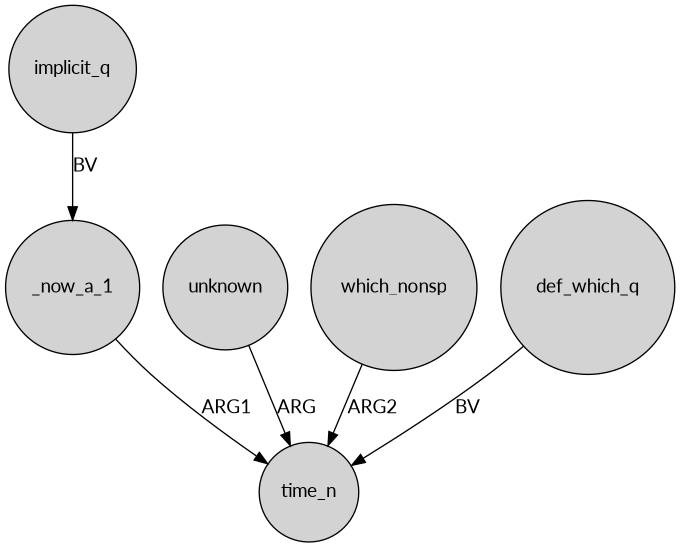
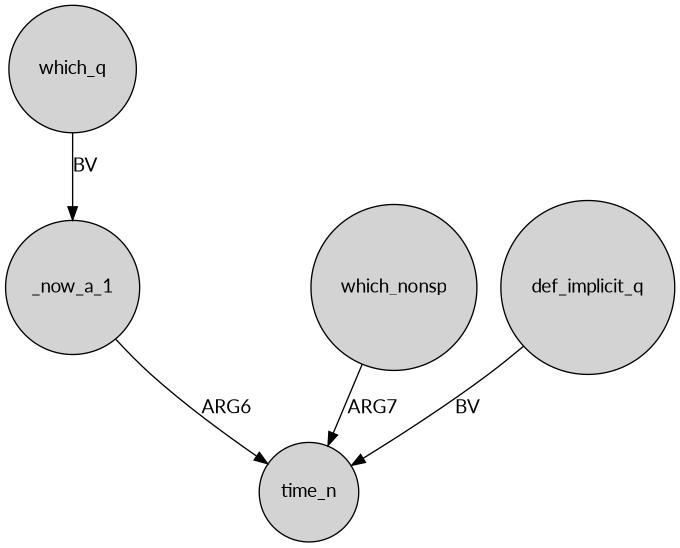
(73, 69) -> (73, 69)
(225, 287) -> none
(588, 287) -> (588, 287)
(227, 408) -> (227, 408)
(373, 408) -> (373, 408)
